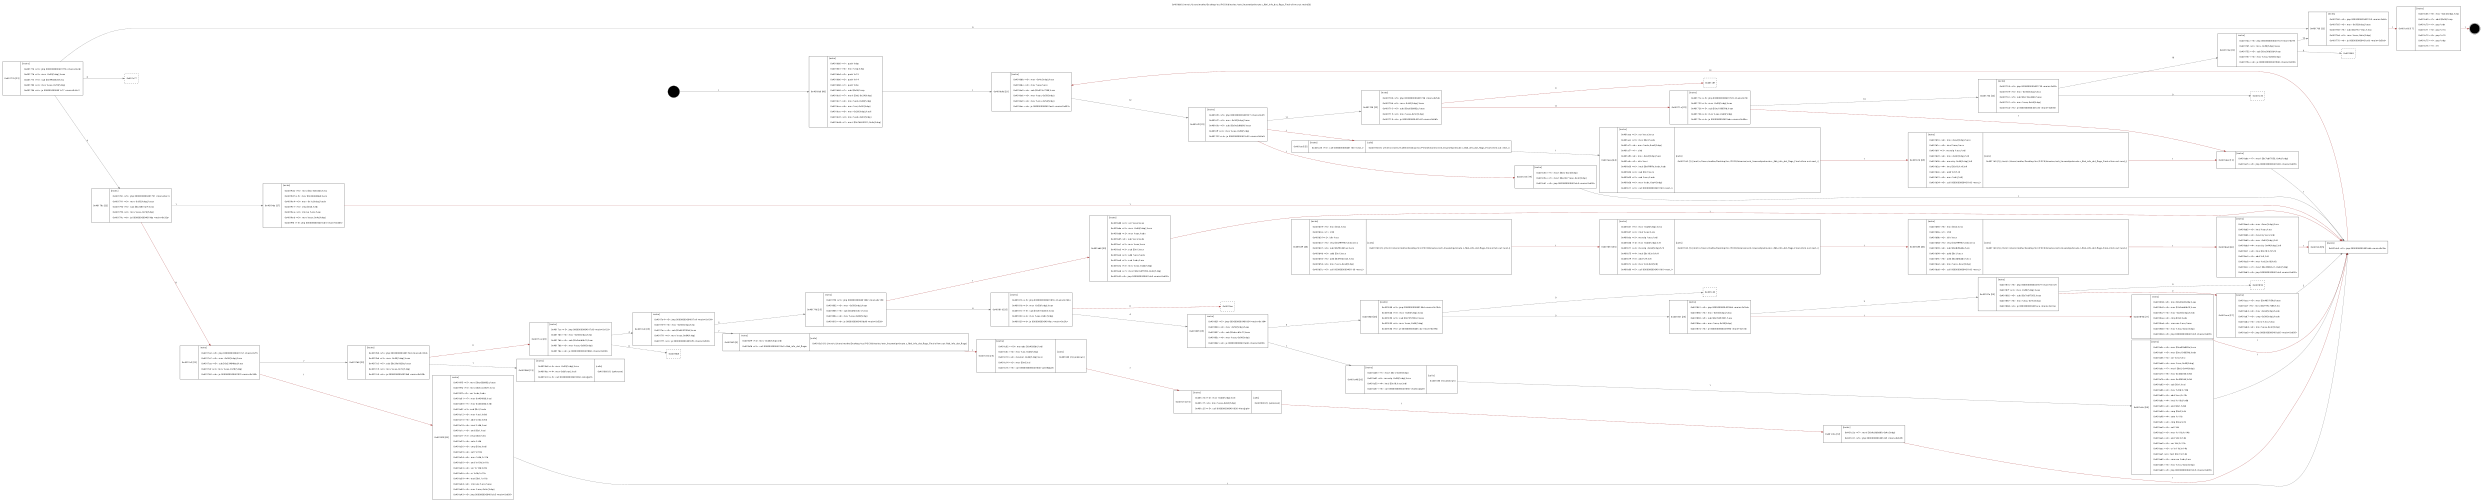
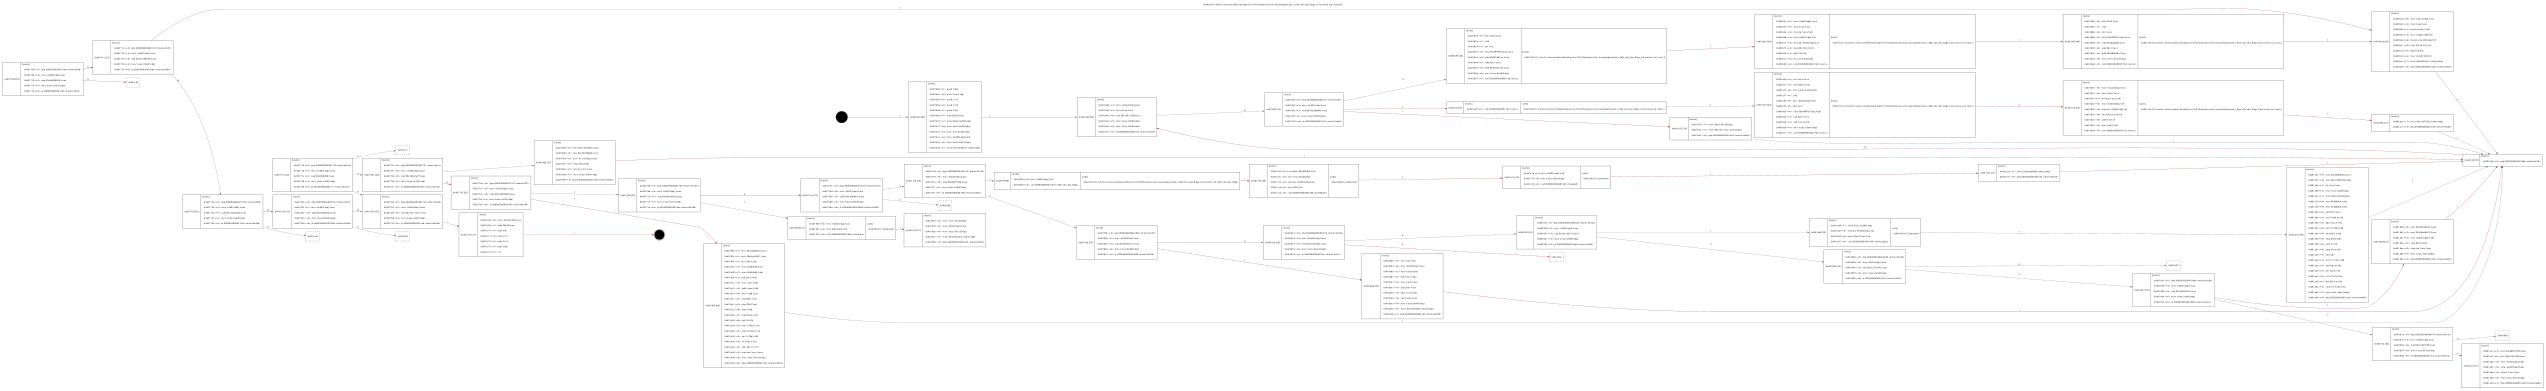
(1313, 116) -> (1394, 90)
(1988, 121) -> (1257, 9)
none -> (945, 230)
(2319, 275) -> none
